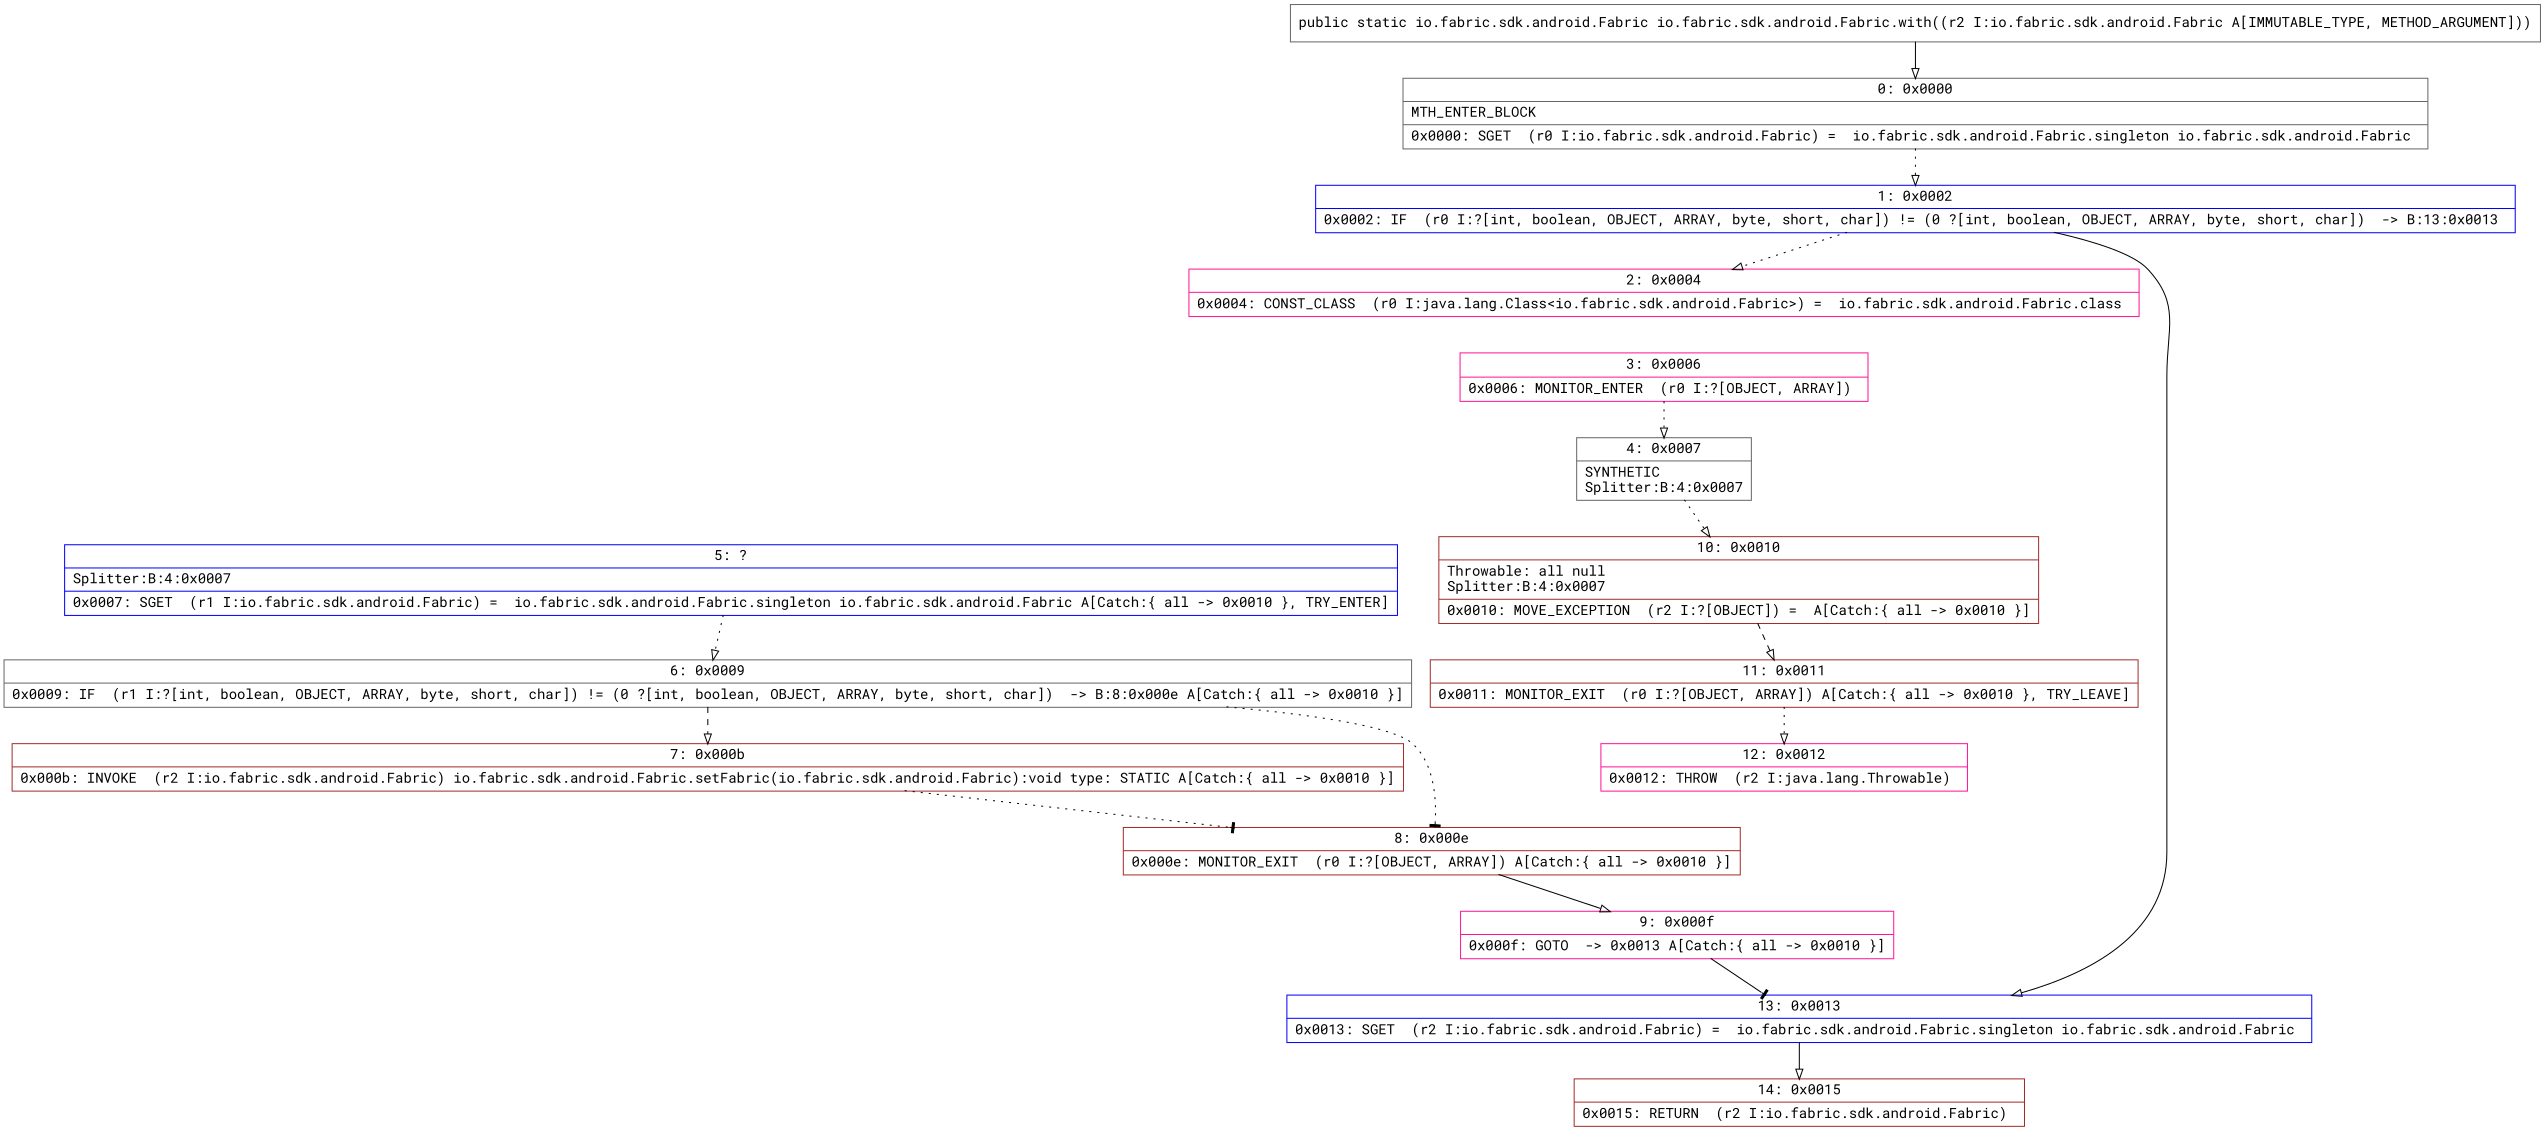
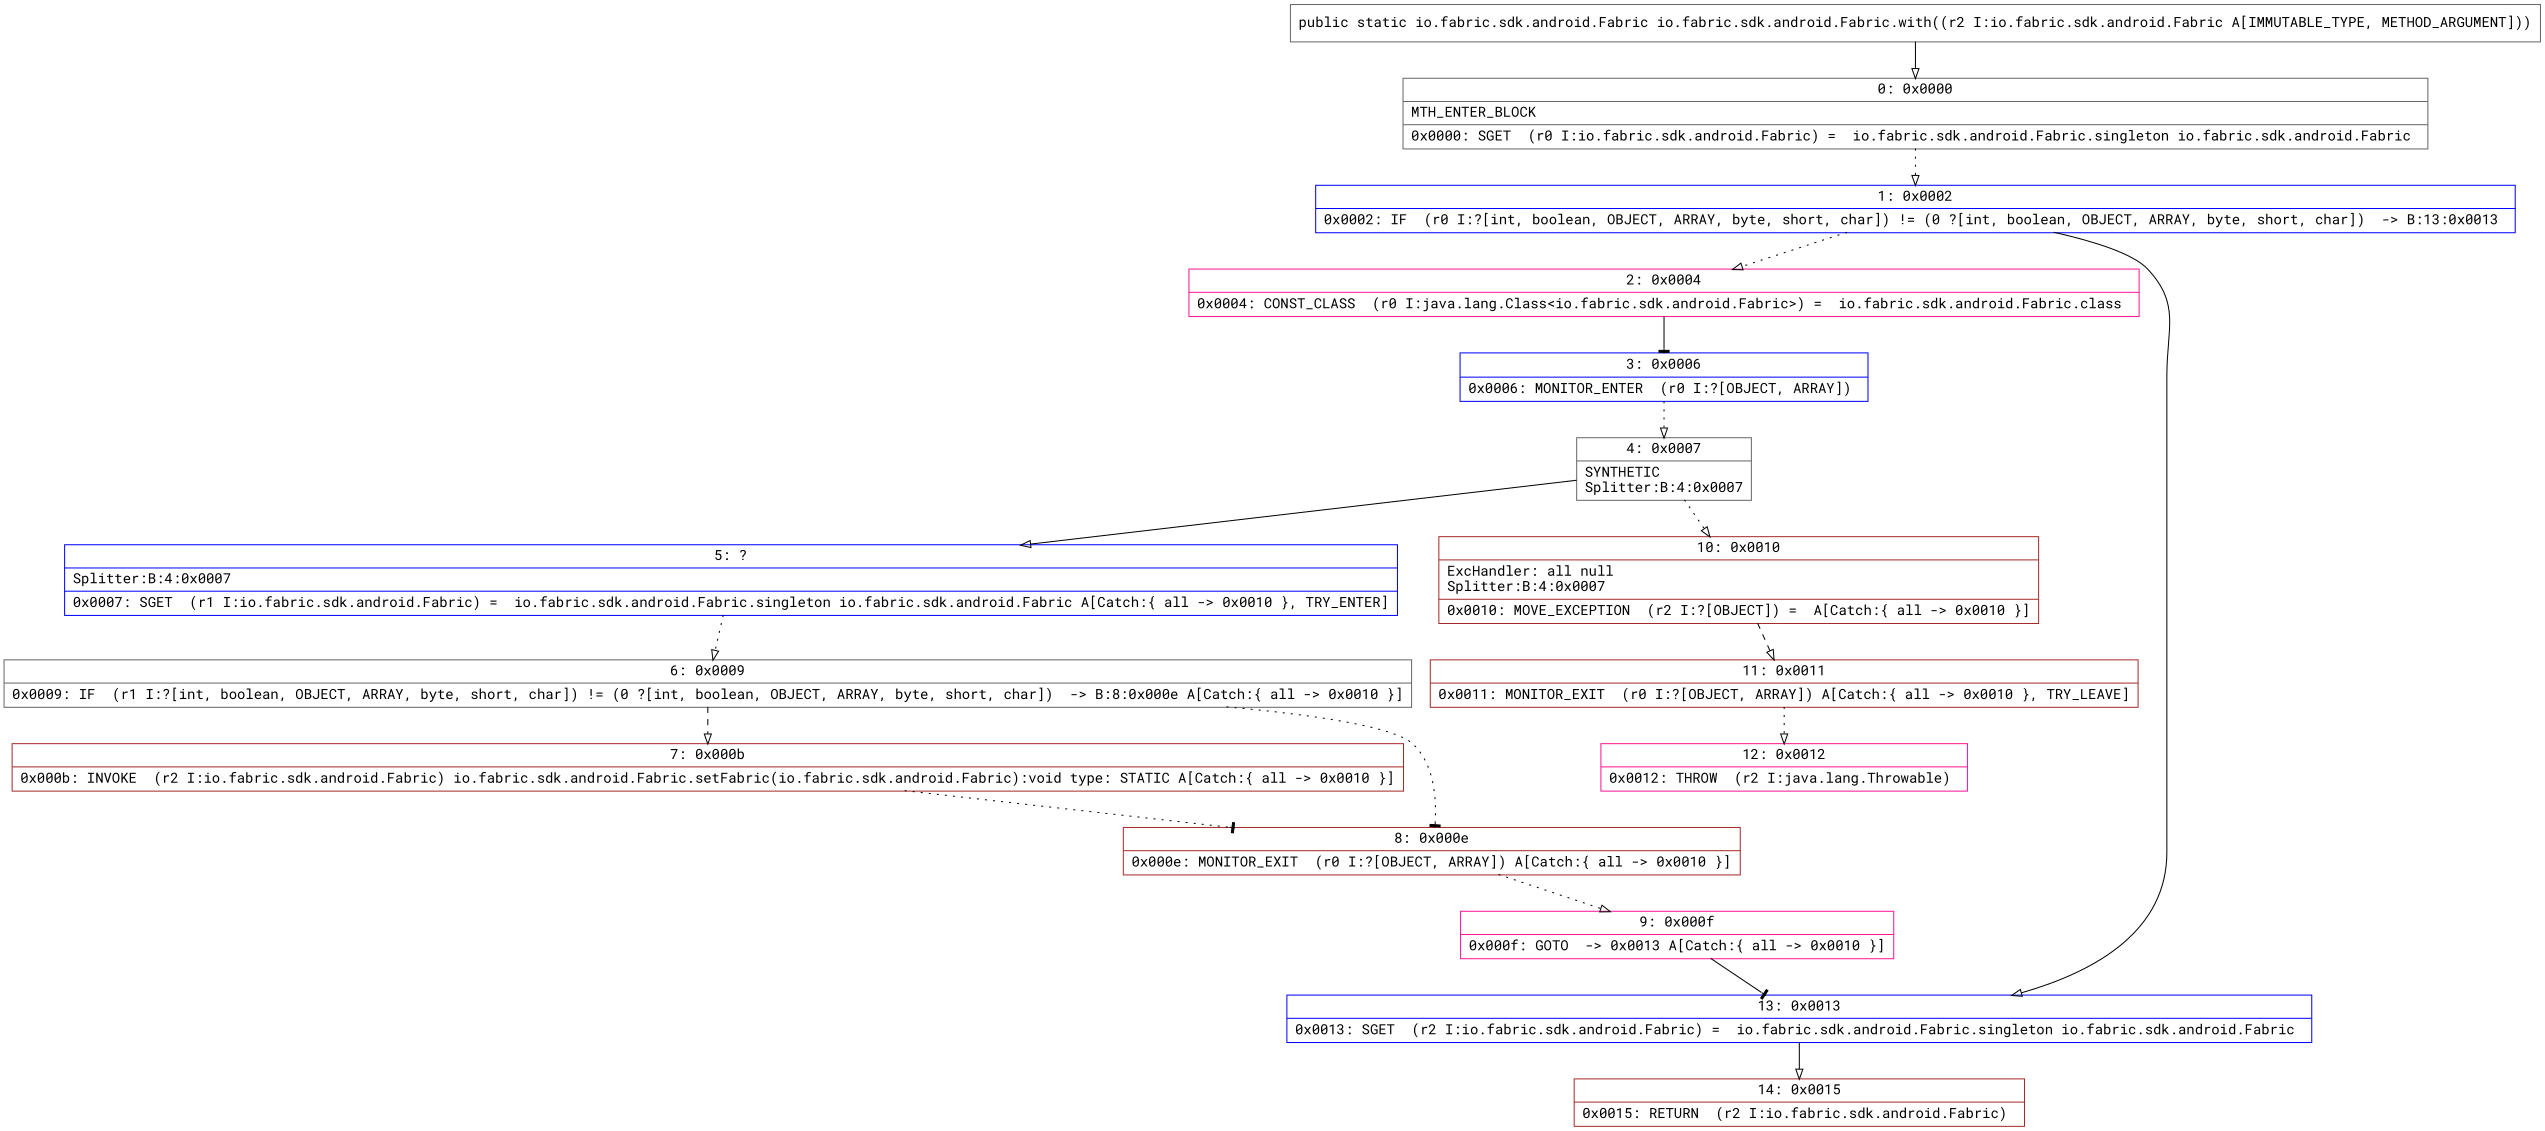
none -> (1664, 332)
(1664, 377) -> (1664, 377)
none -> (1304, 512)
(1526, 572) -> (1531, 572)
(1550, 891) -> (1550, 891)
